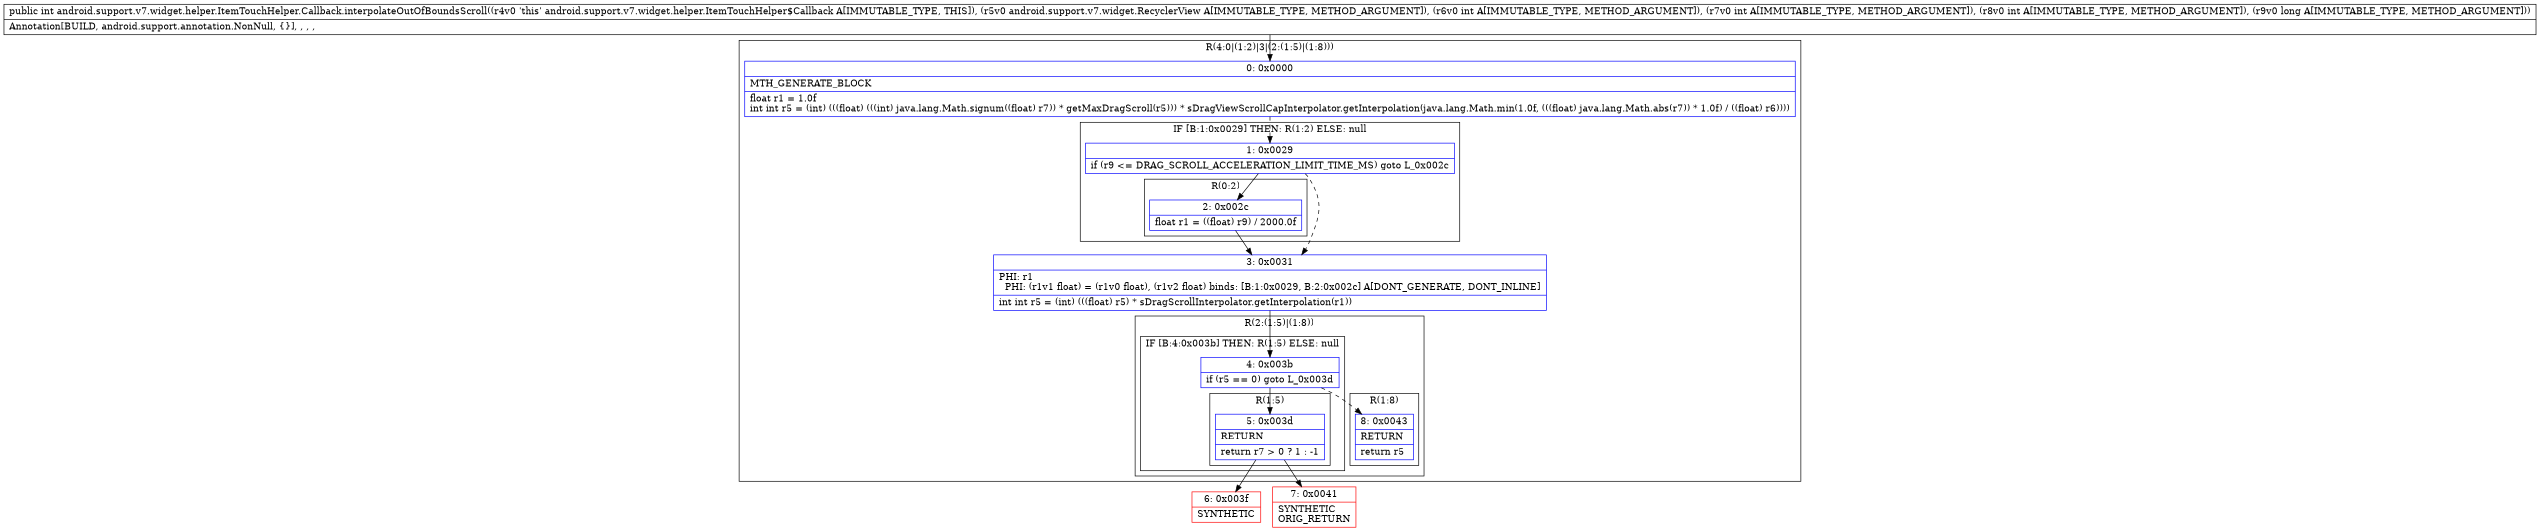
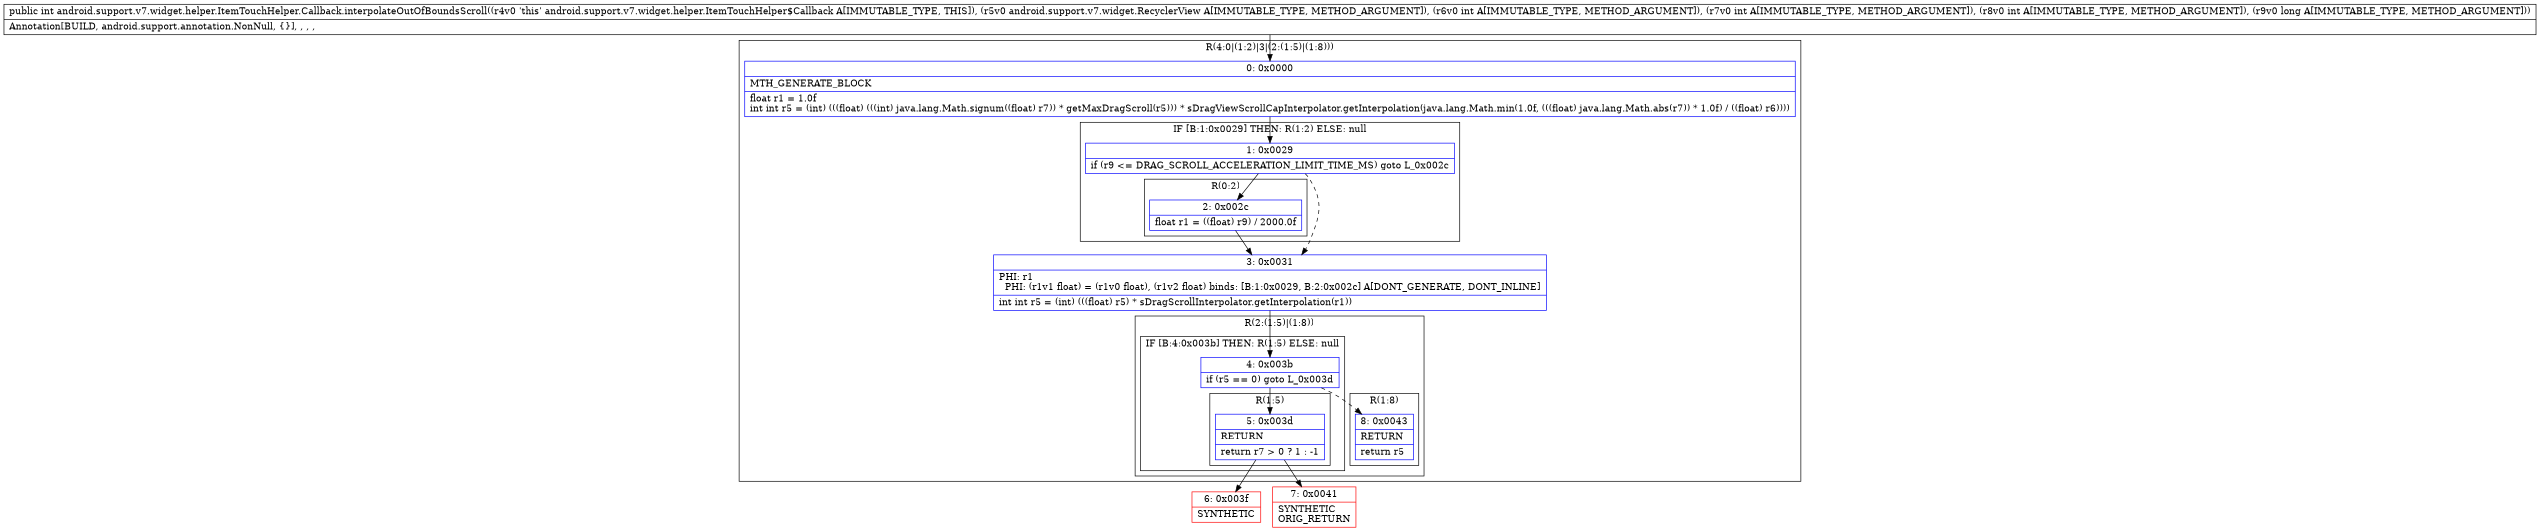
(1270, 126) -> (1270, 126)
